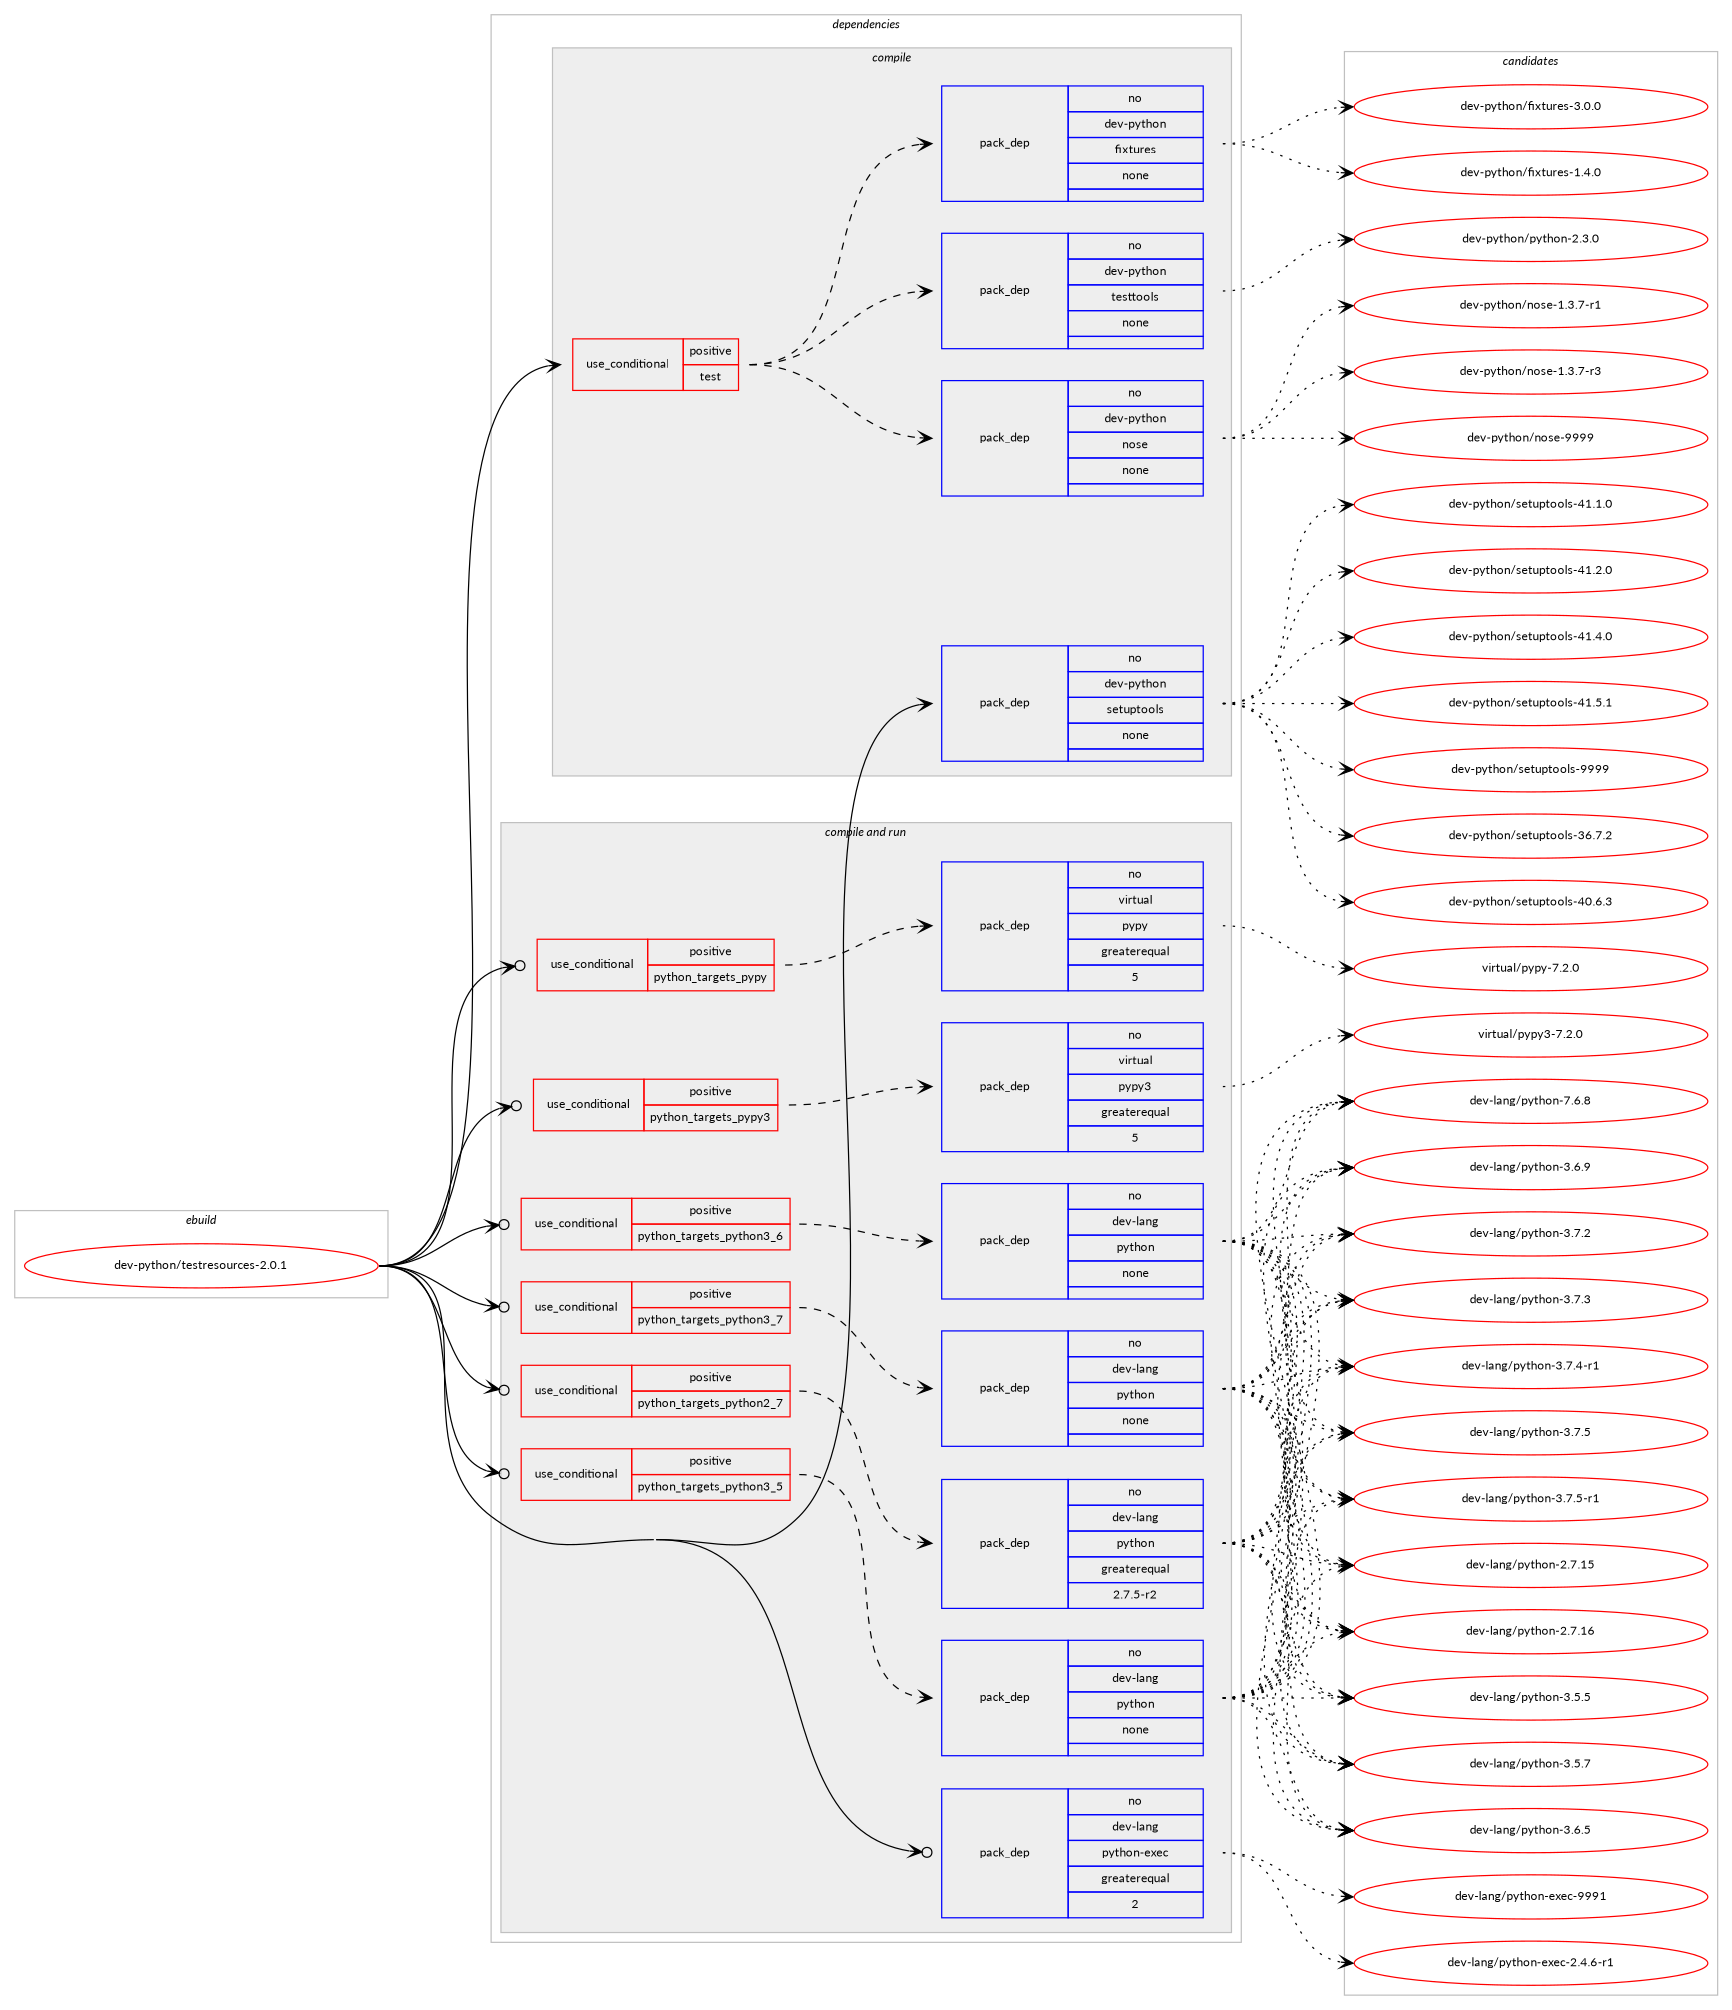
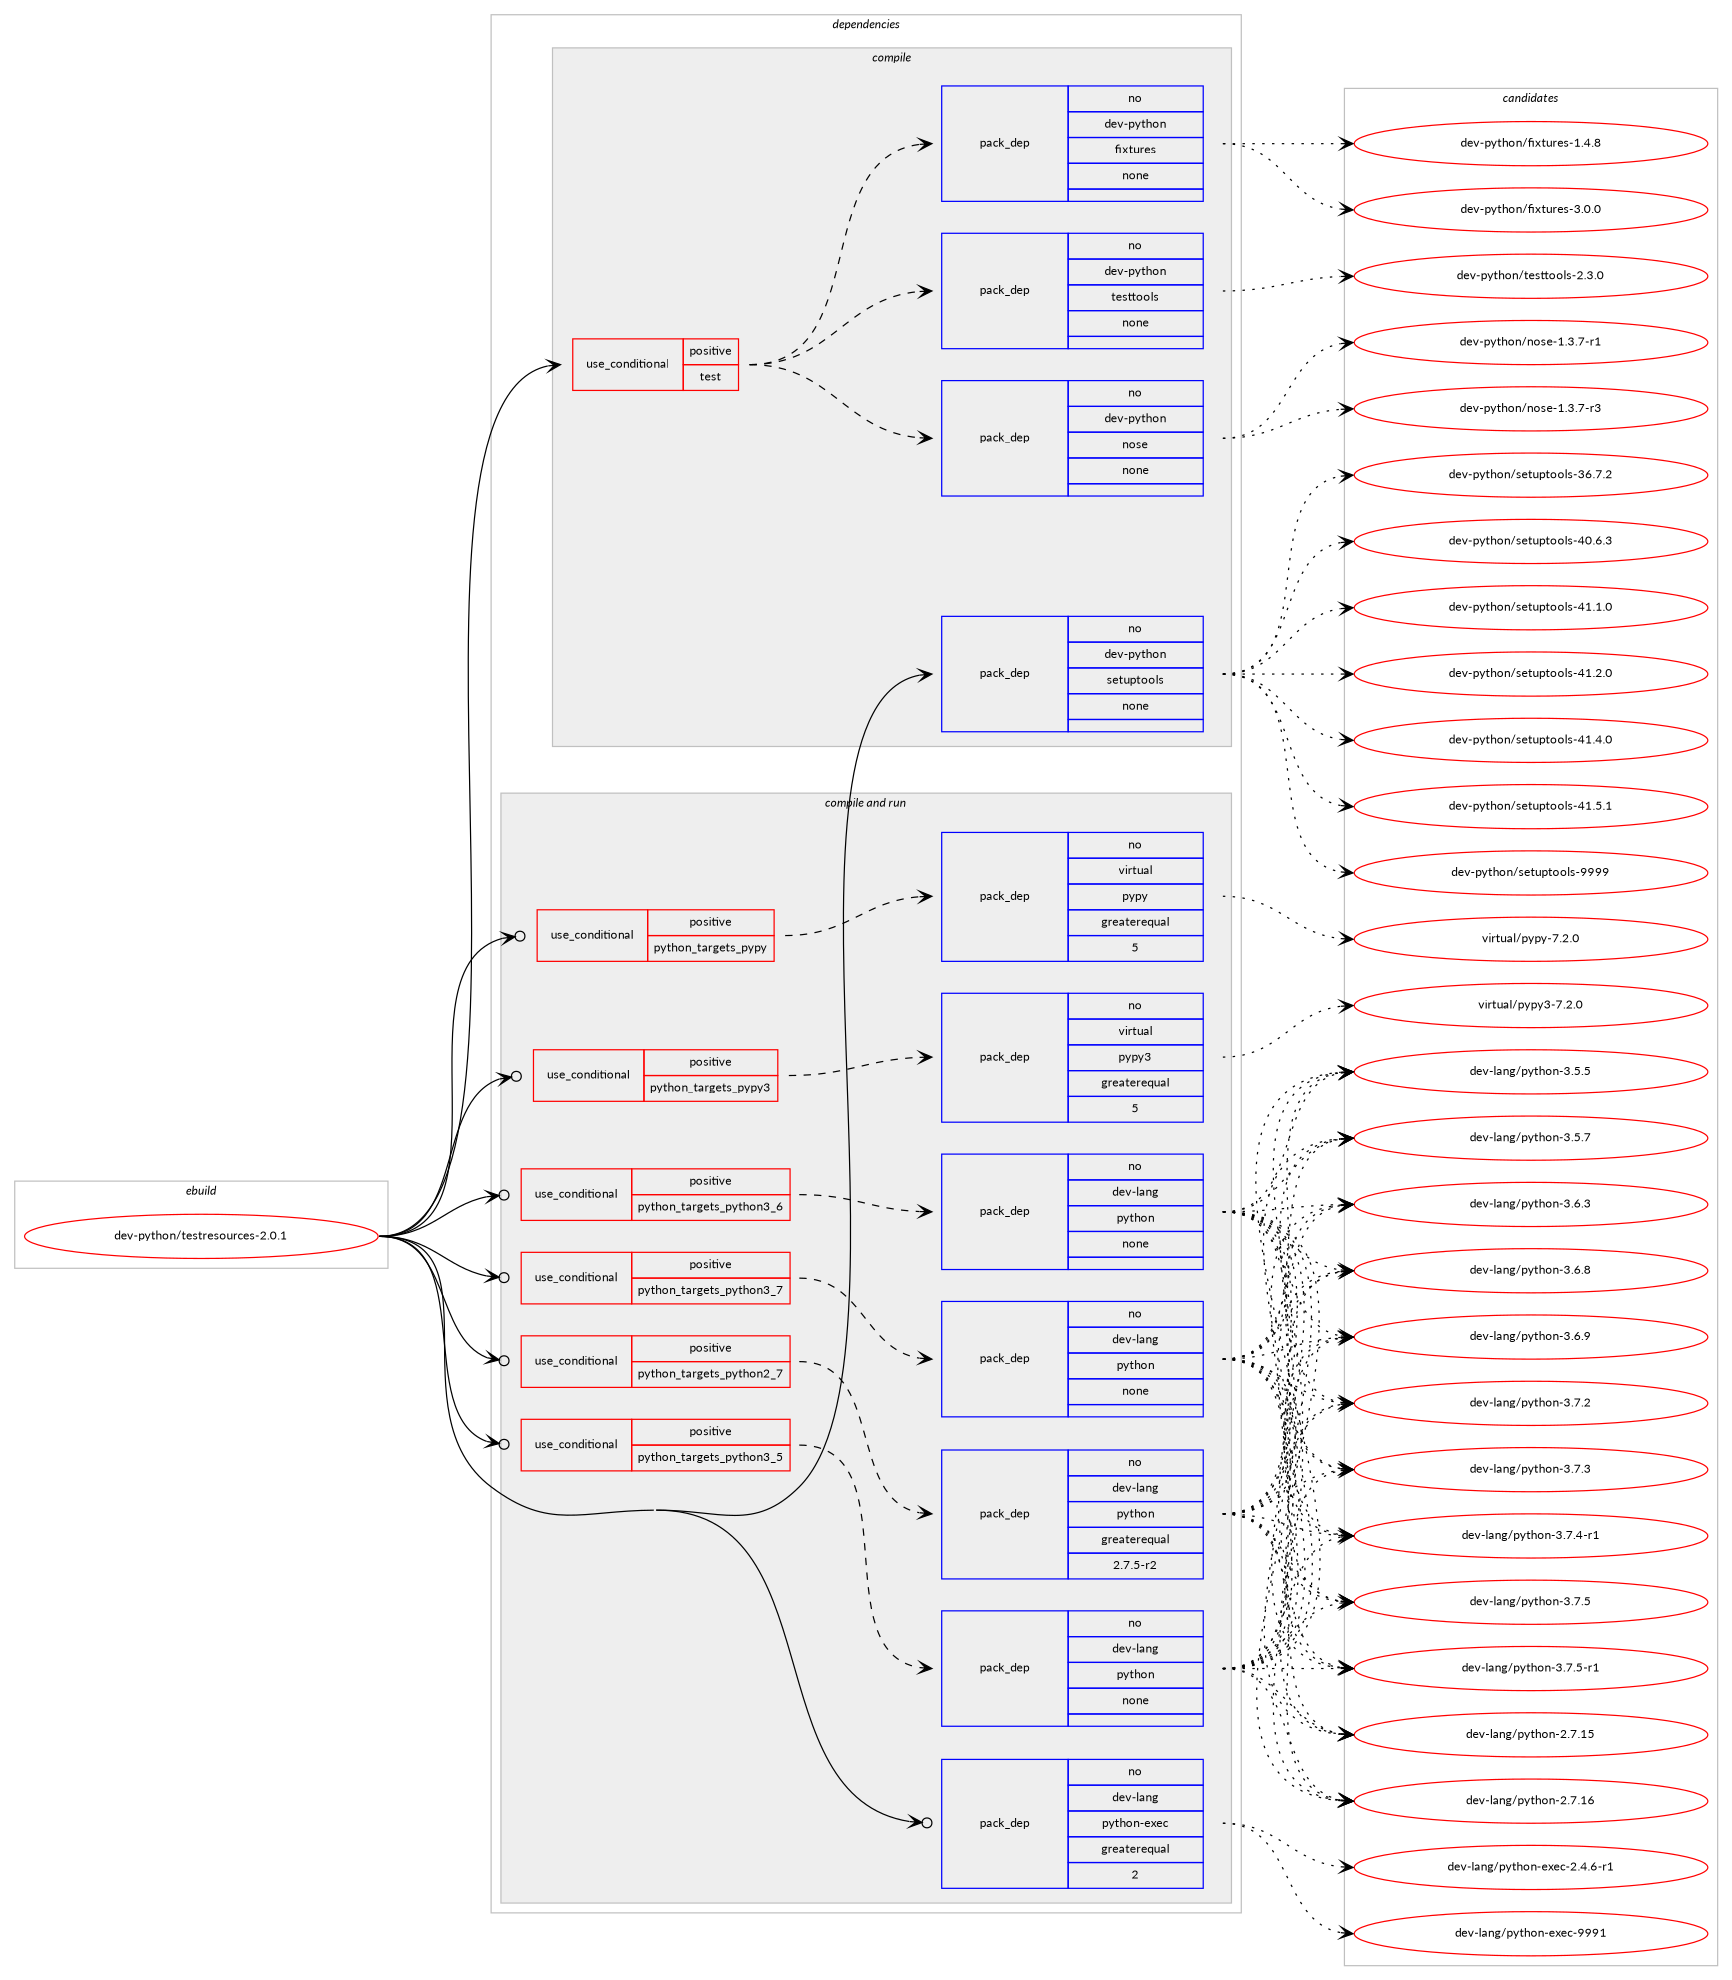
(1531, 173) -> (1531, 144)
(1531, 239) -> (1531, 276)
(1531, 438) -> none
(1531, 1101) -> (1531, 1271)
(1531, 1831) -> (1531, 1204)
